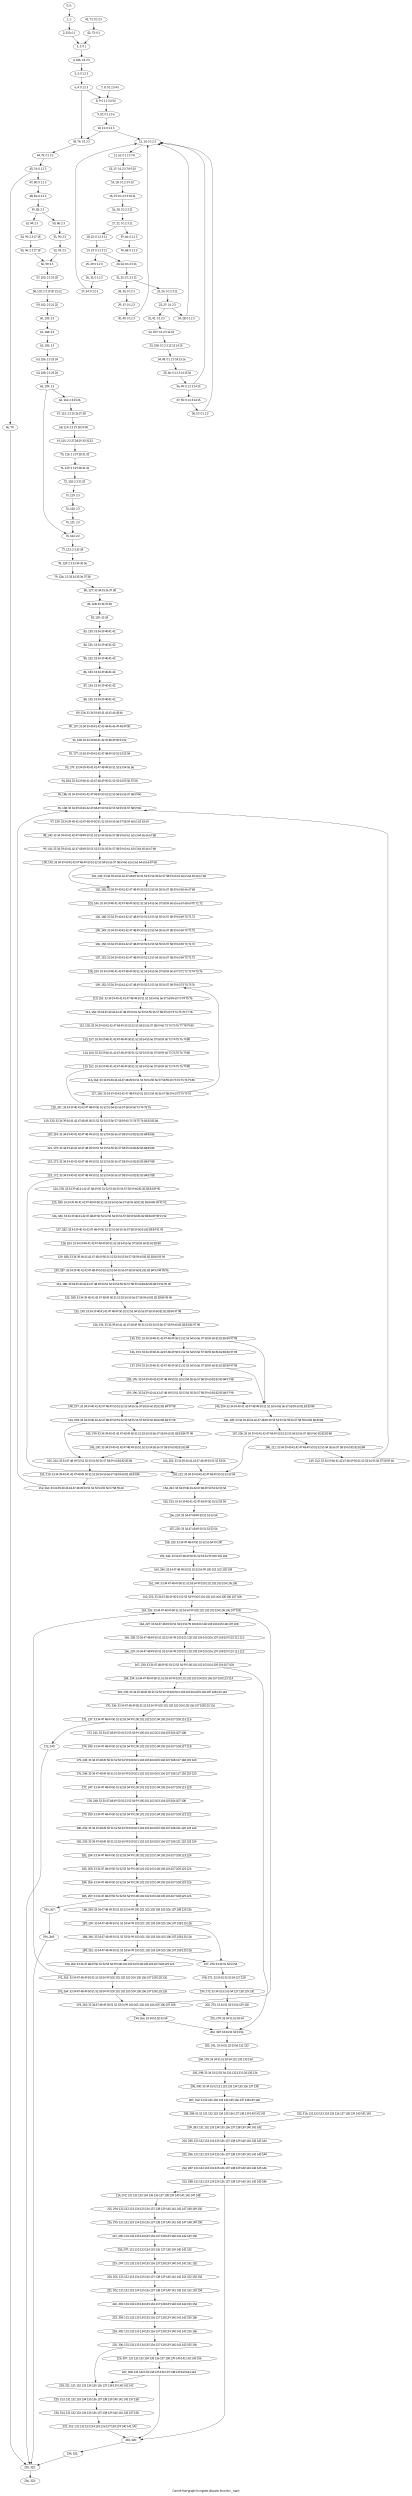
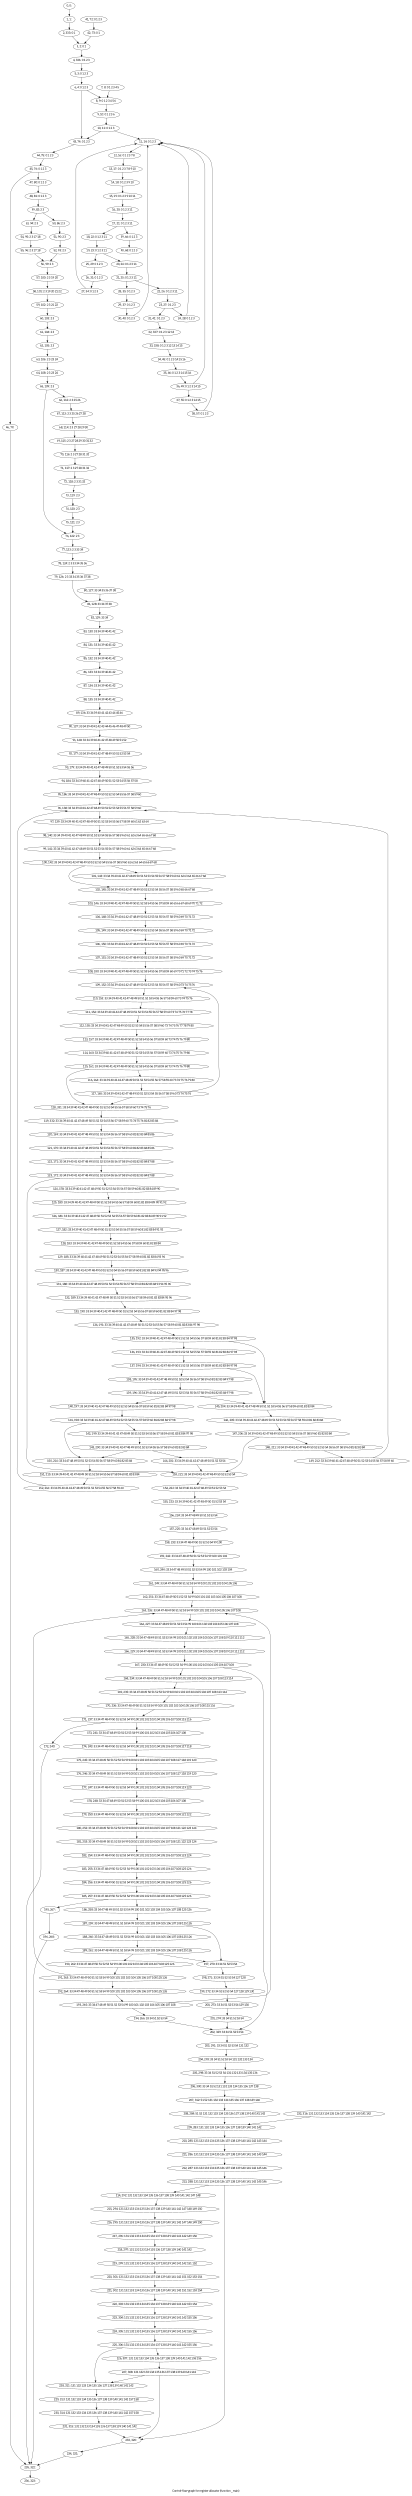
(73, 536) -> (73, 536)
(86, 583) -> (75, 593)
